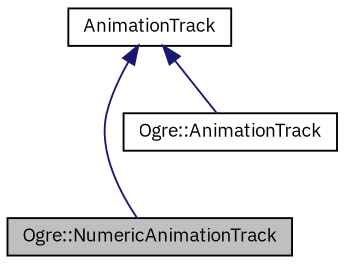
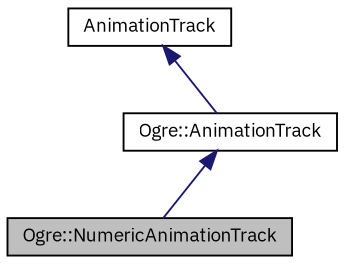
(105, 142) -> (184, 192)
